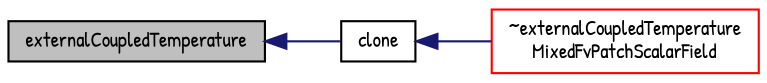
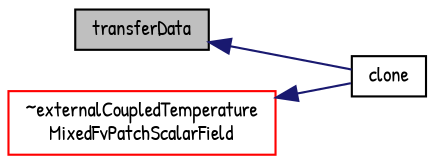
(137, 41) -> (142, 30)
(465, 41) -> (324, 88)
